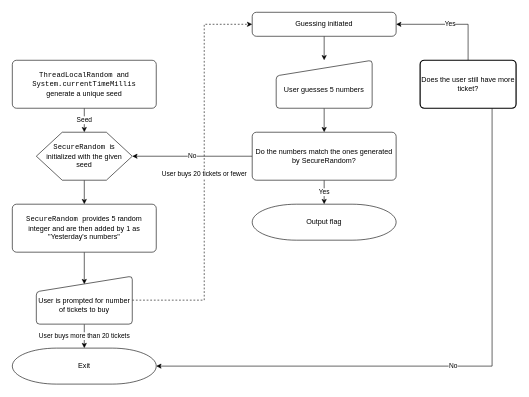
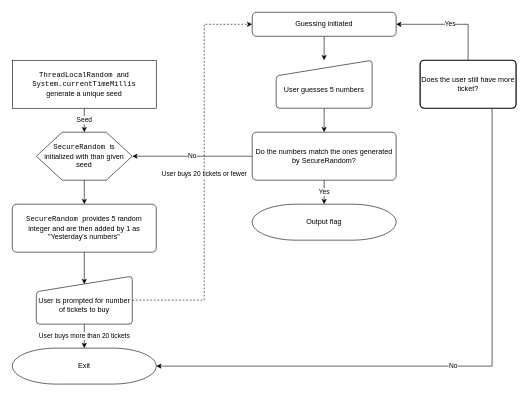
(84, 84) -> (84, 84)
(84, 156) -> (84, 156)
